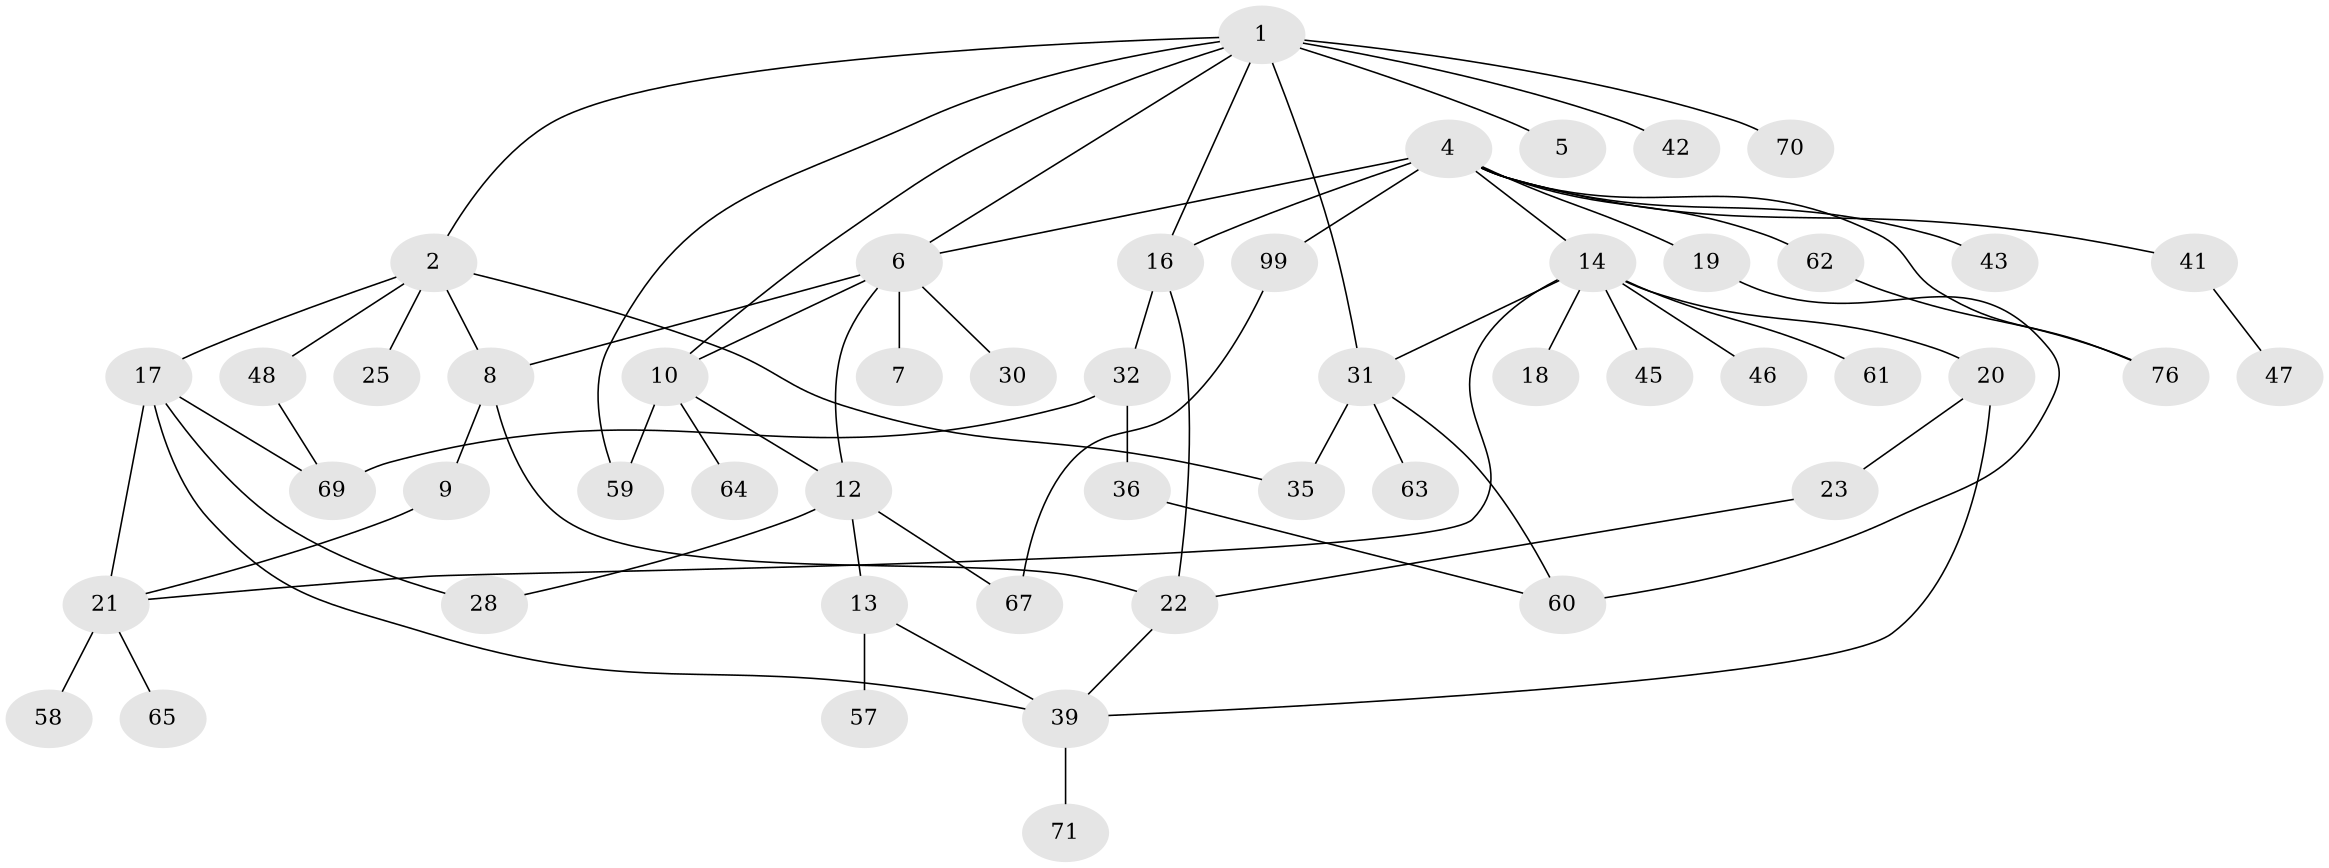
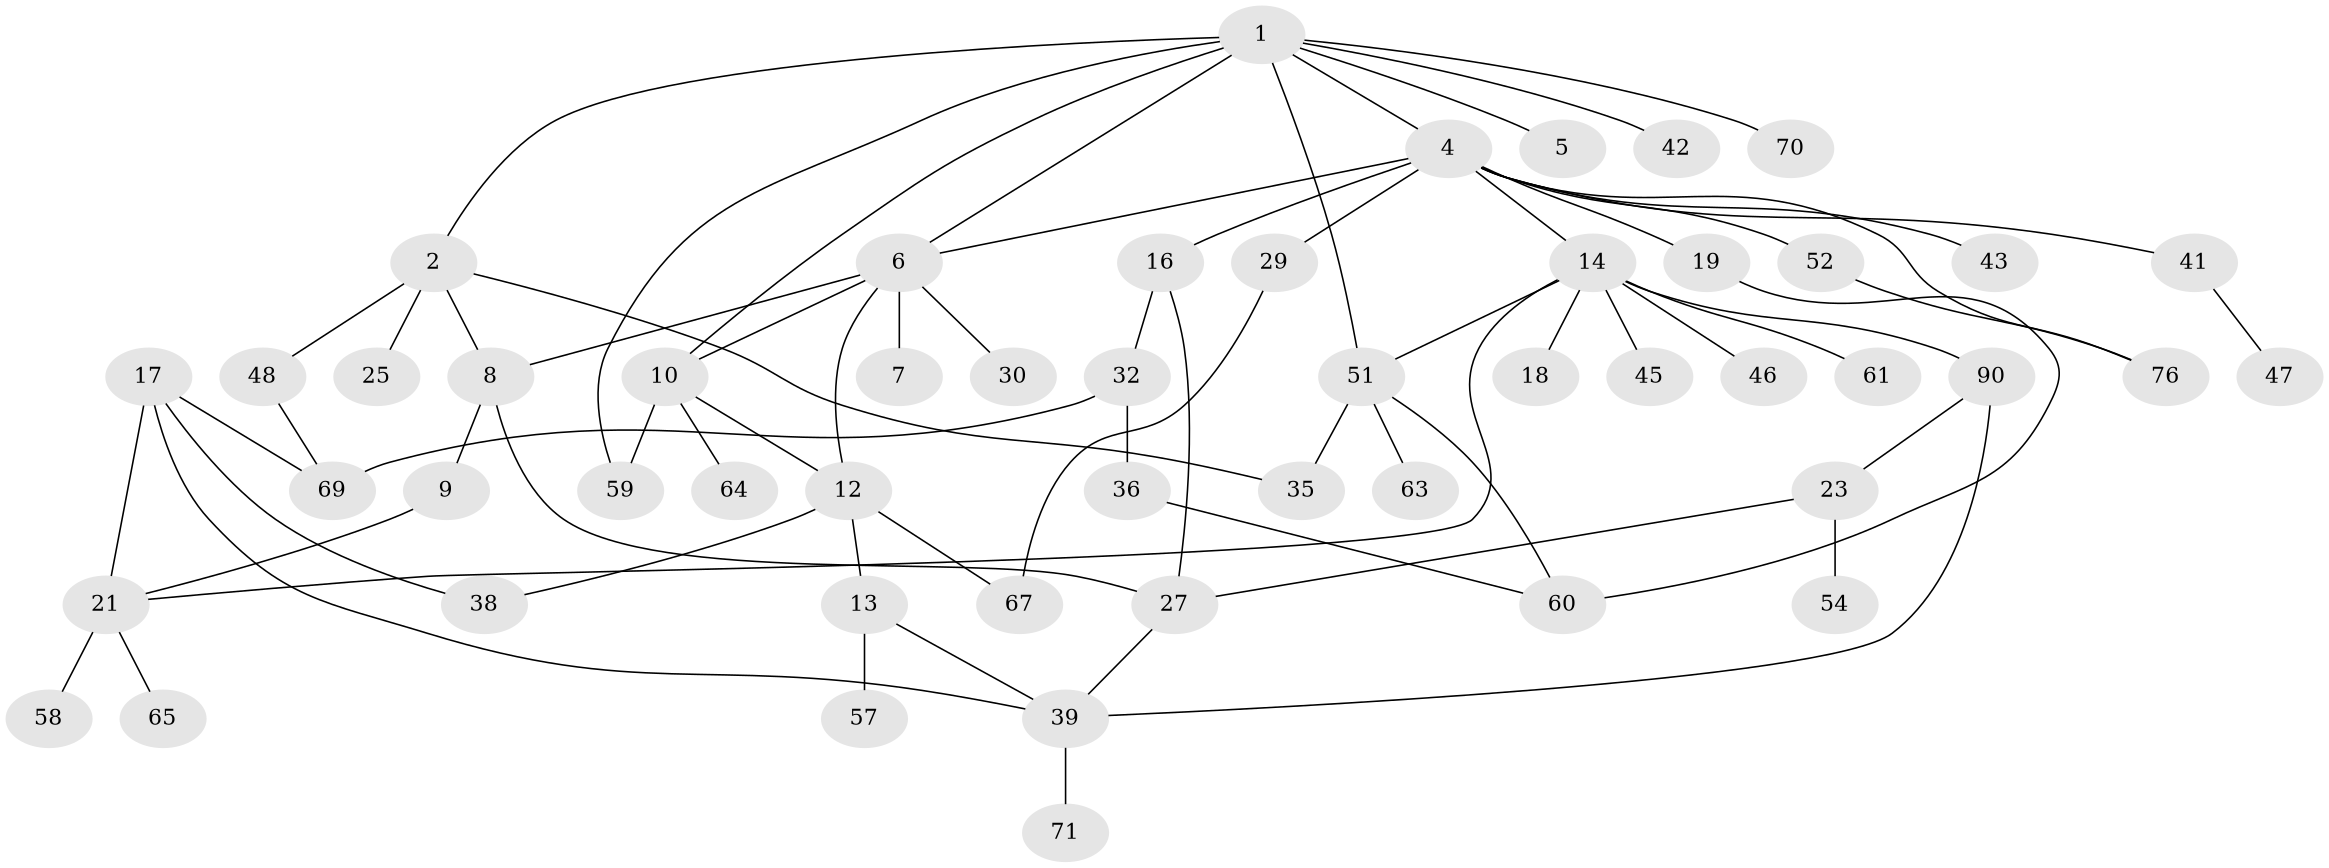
(1211, 149) -> (1355, 92)
(1275, 263) -> (1275, 263)
(1821, 263) -> (1821, 263)
(288, 316) -> none
(1362, 377) -> (1362, 377)
(1992, 377) -> (1992, 377)
(484, 605) -> (484, 605)
(1175, 605) -> (1175, 605)
none -> (1835, 605)
